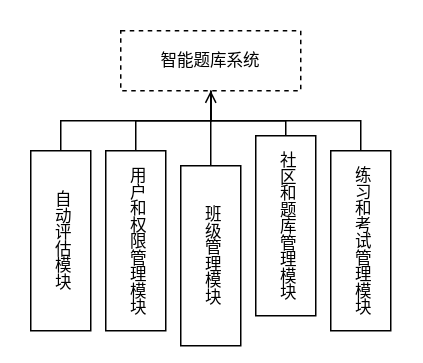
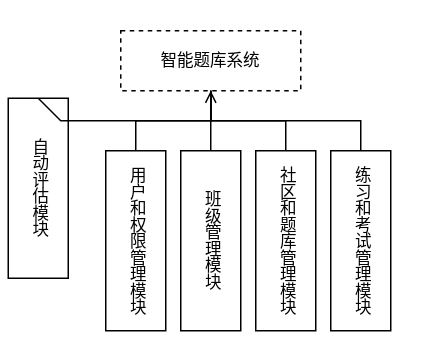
(286, 226) -> (286, 241)
(61, 241) -> (38, 188)
(211, 256) -> (211, 241)
